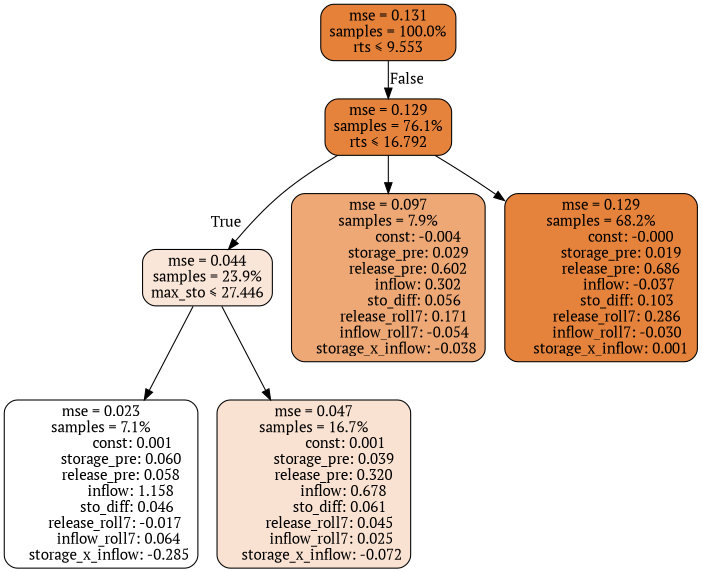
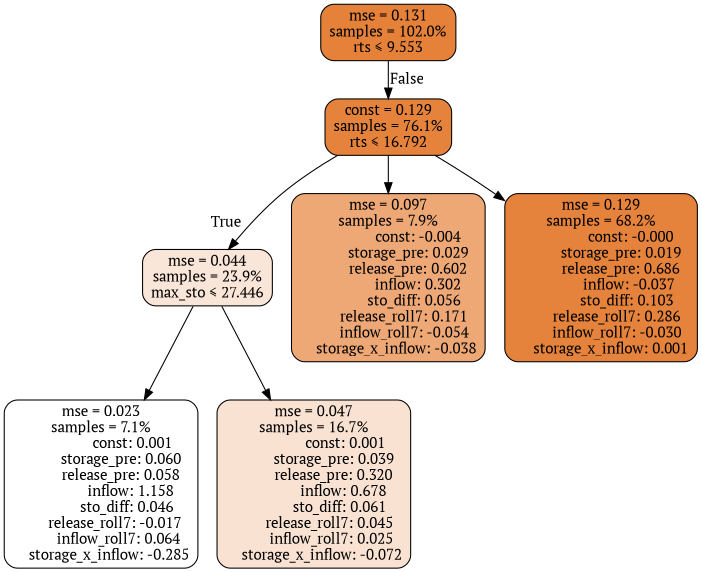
(388, 32) -> (388, 32)
(388, 127) -> (388, 127)
